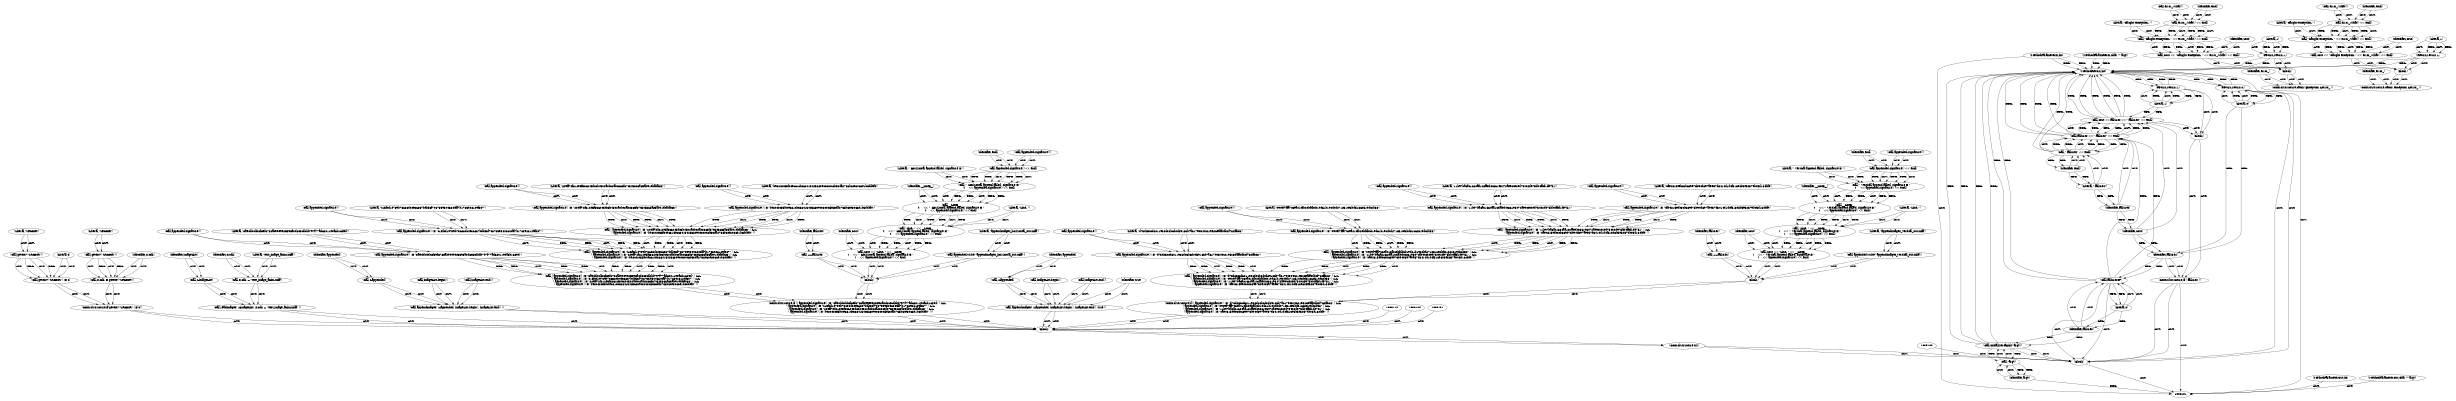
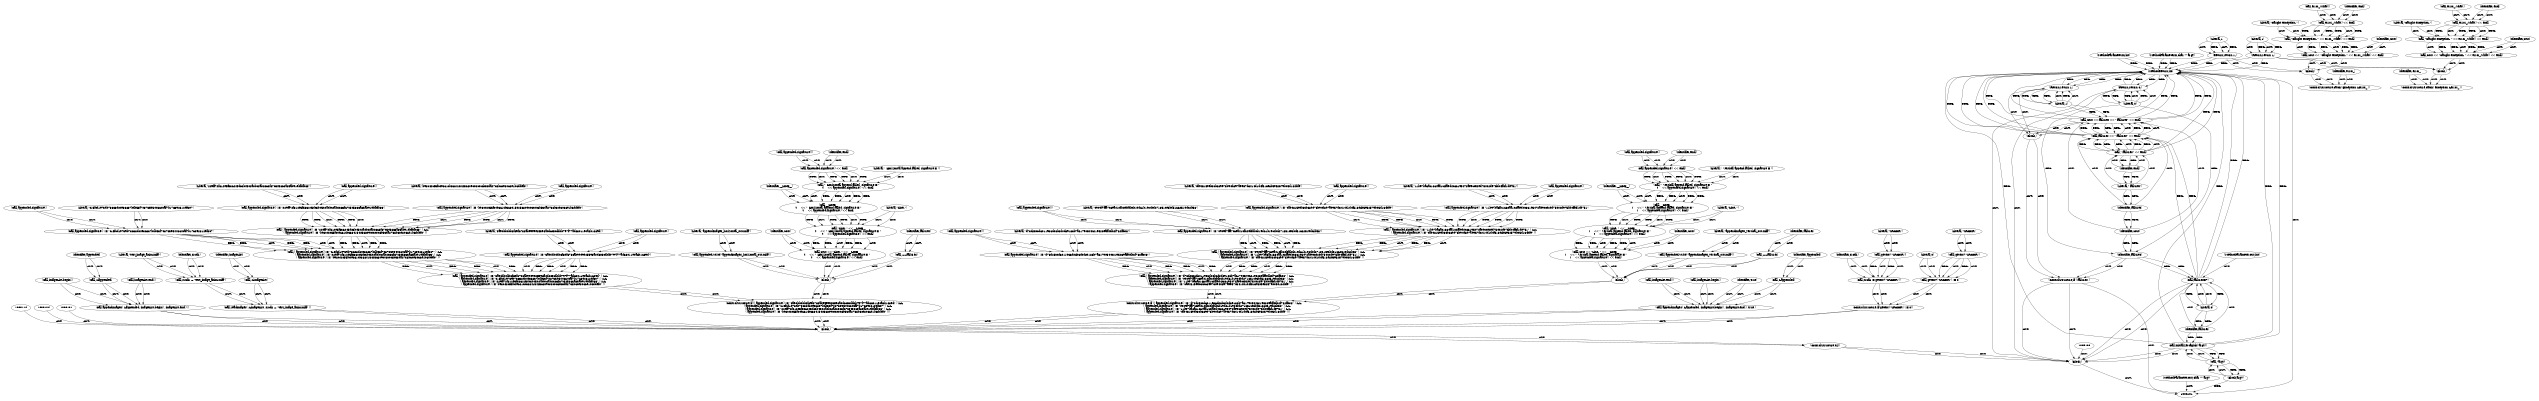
(1942, 294) -> none
(2019, 378) -> (2236, 378)
(2258, 392) -> (2221, 267)
